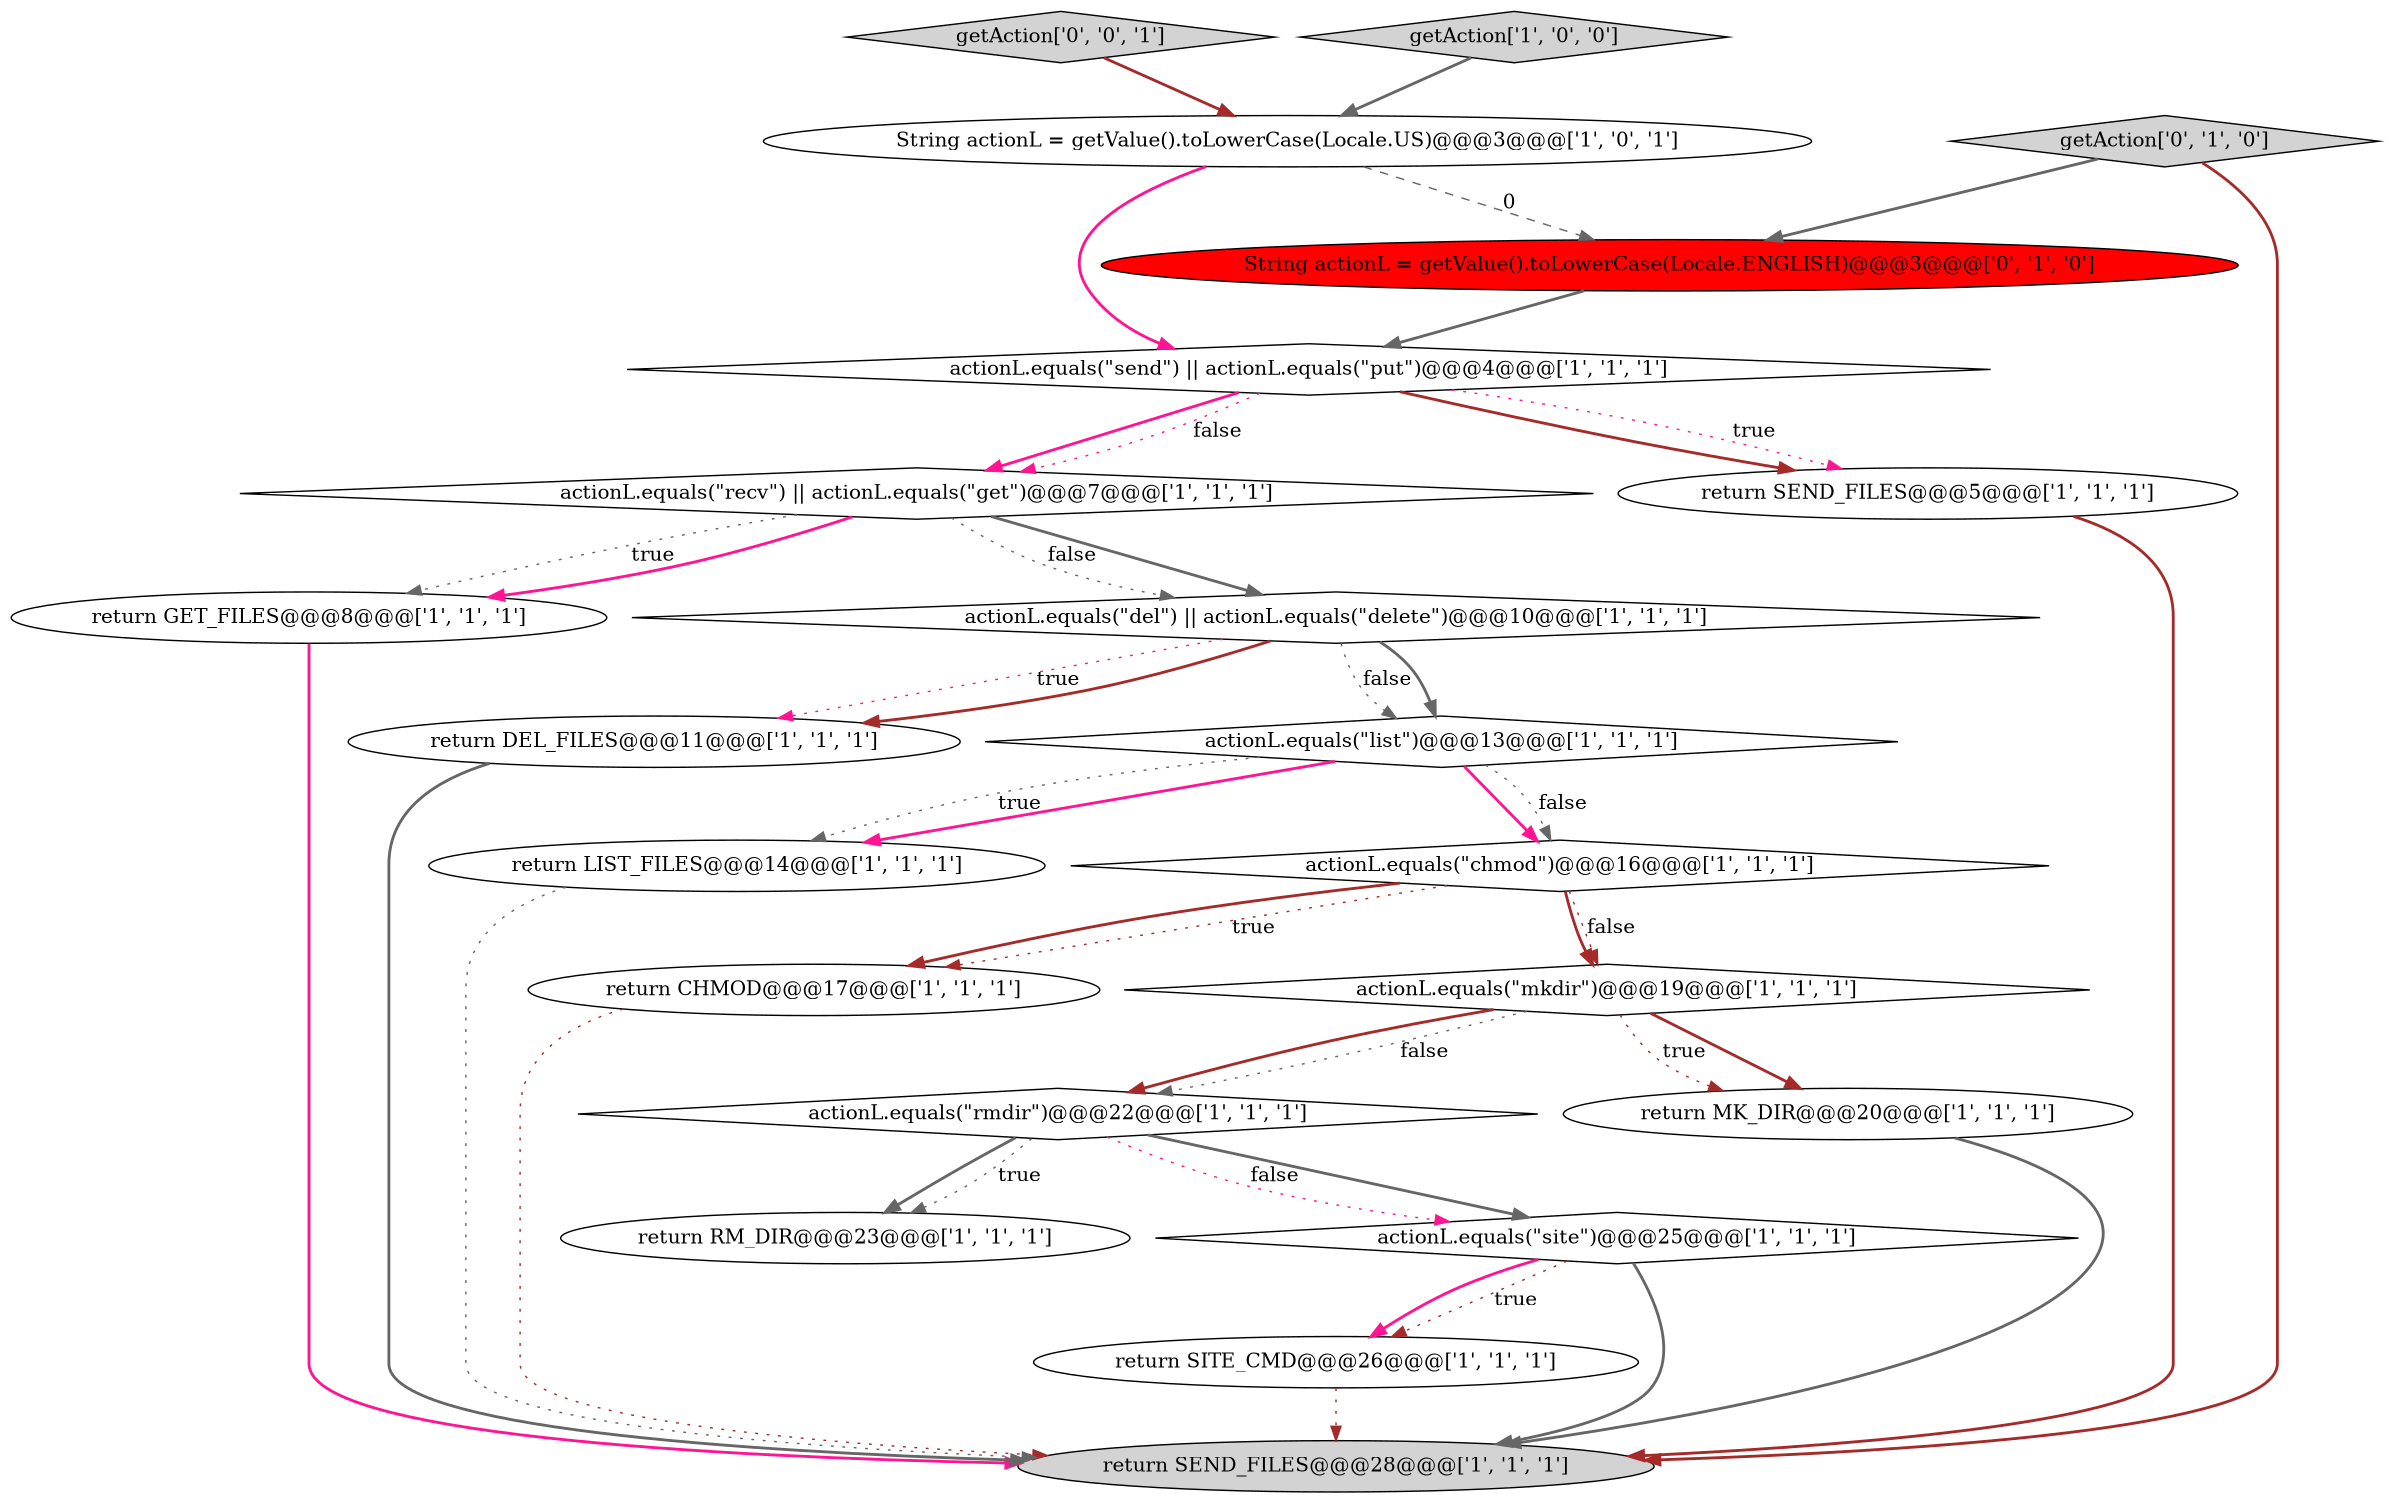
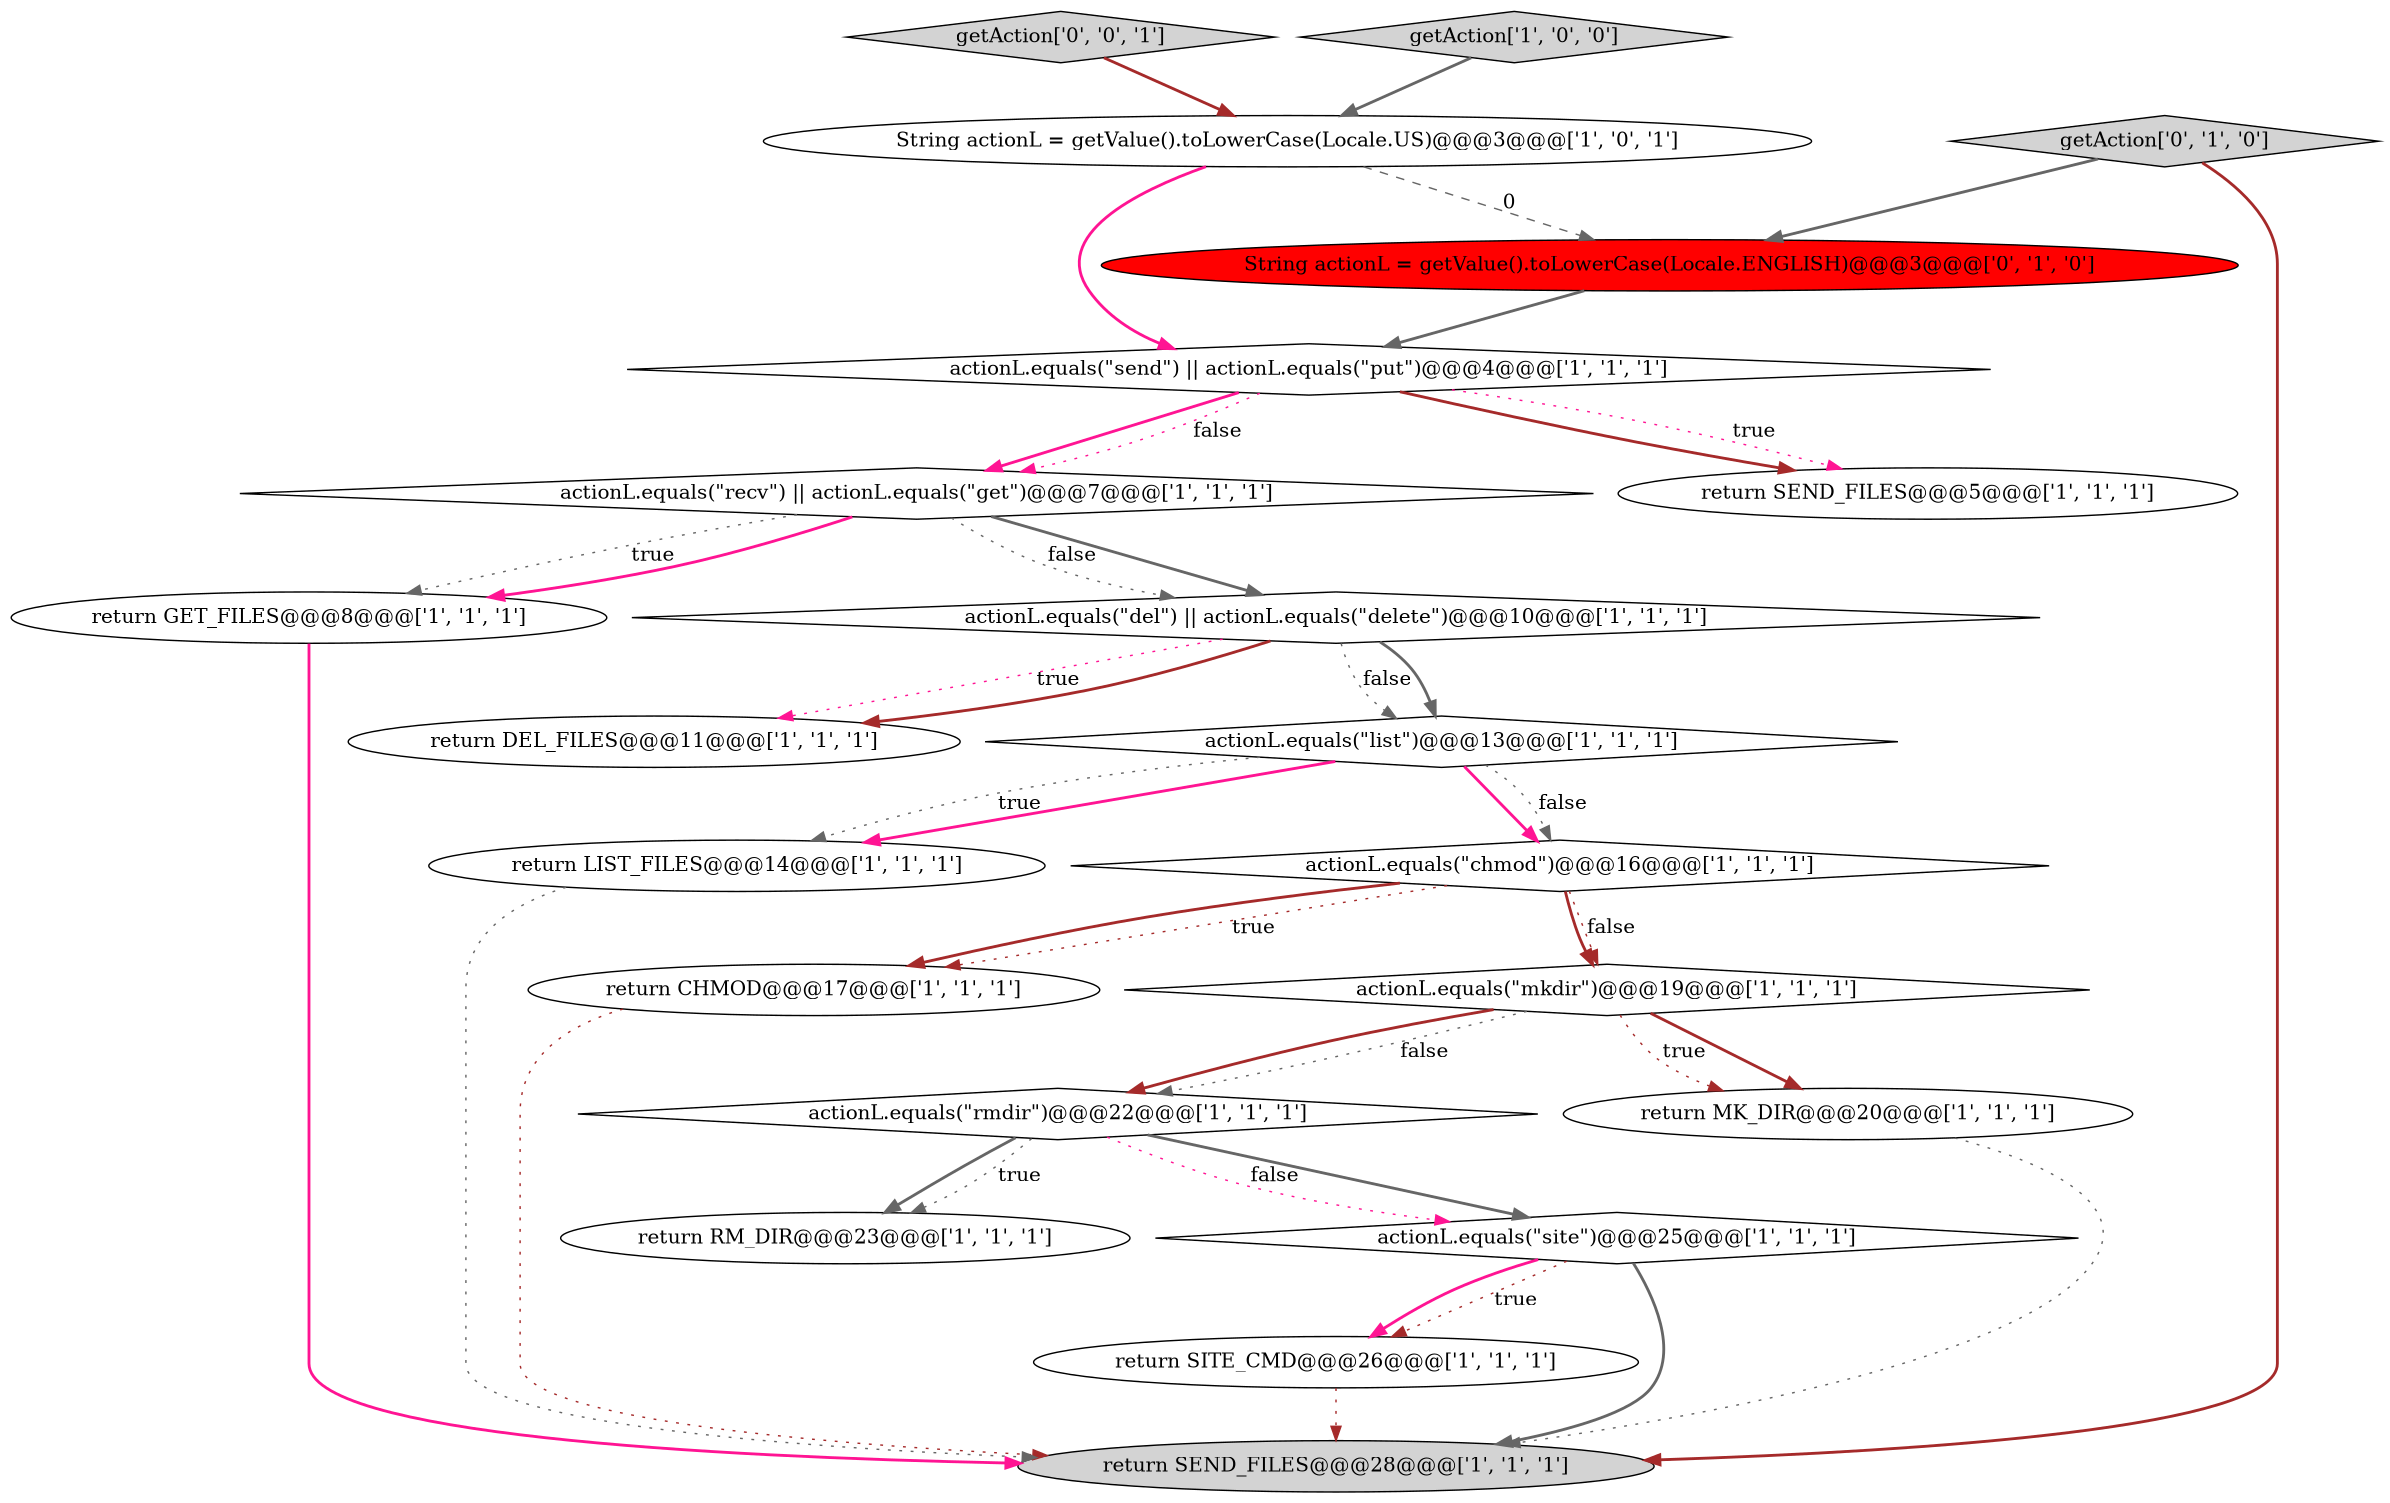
(2173, 1188) -> none
(1923, 1357) -> (1923, 1357)
(389, 1358) -> none
